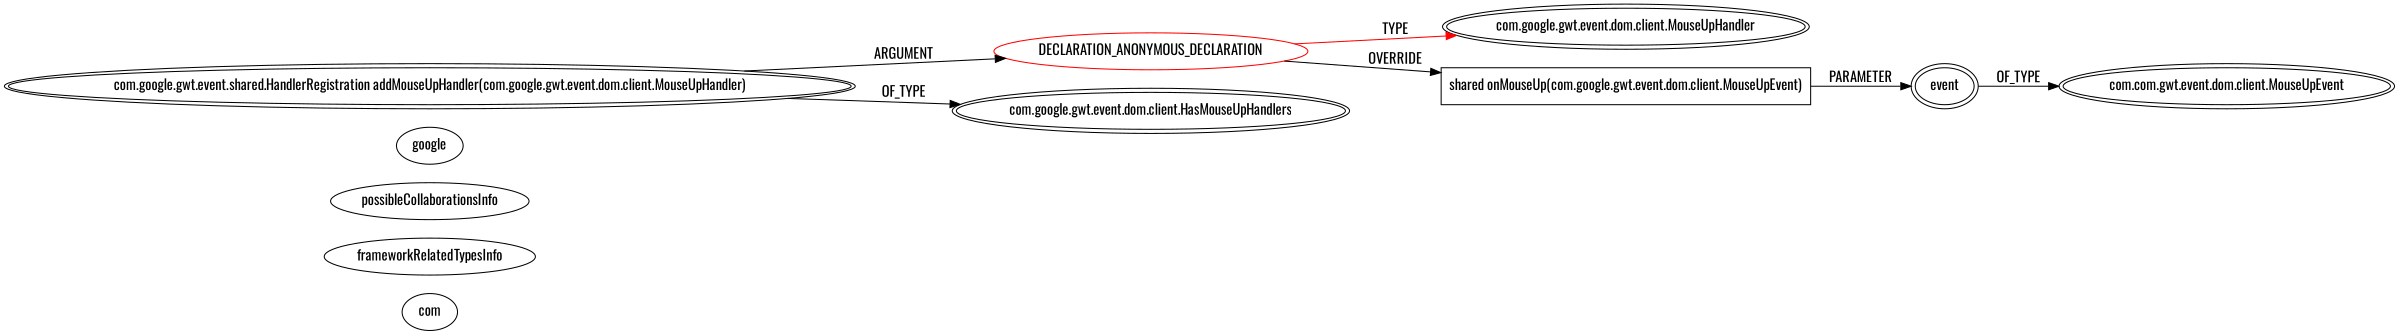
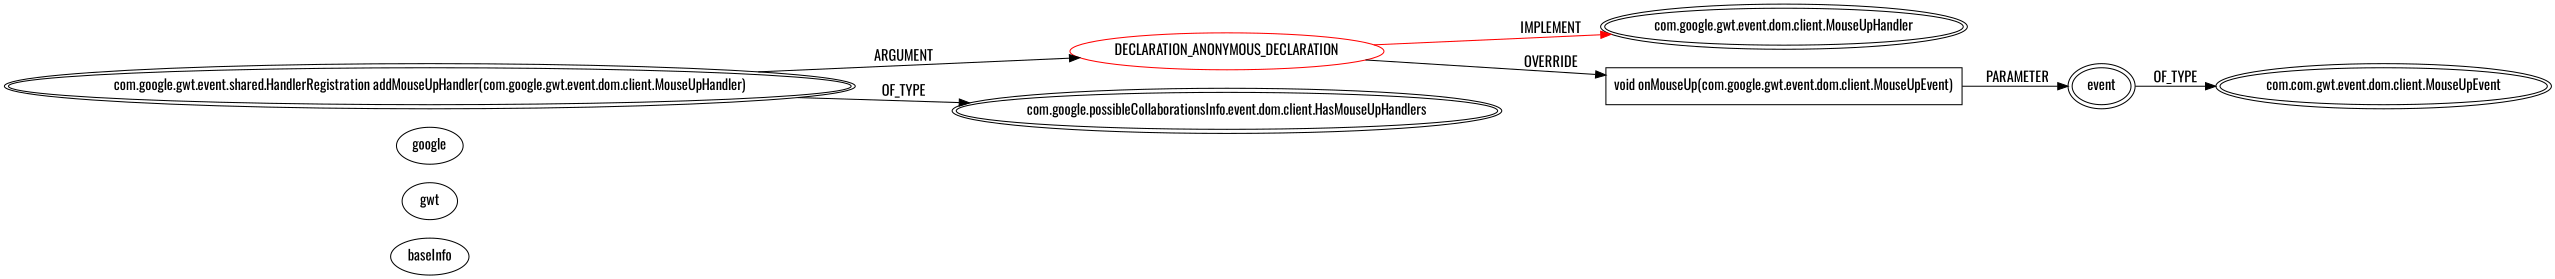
(1395, 30) -> (1551, 29)
(1626, 86) -> (1784, 86)
(1151, 111) -> (1227, 111)
(430, 201) -> (430, 201)
(430, 257) -> none
(430, 312) -> (430, 257)
